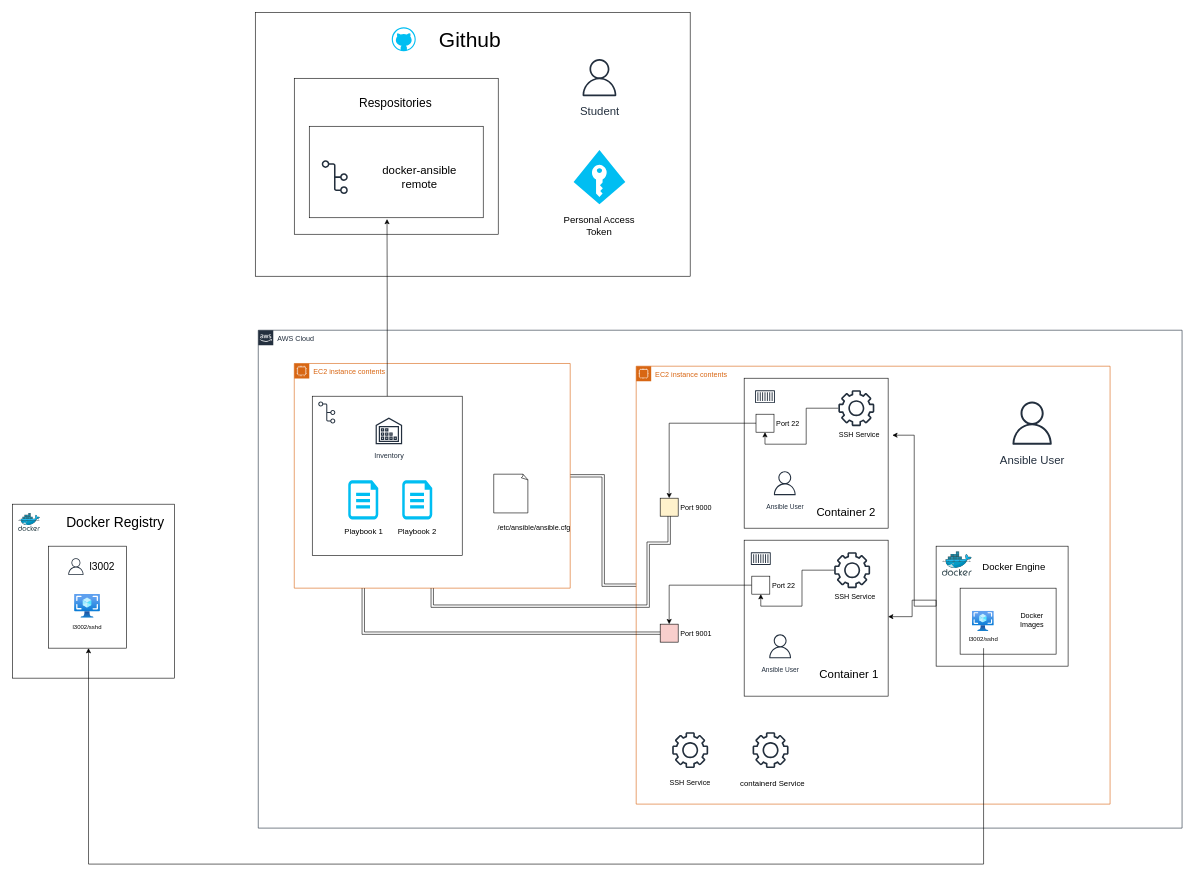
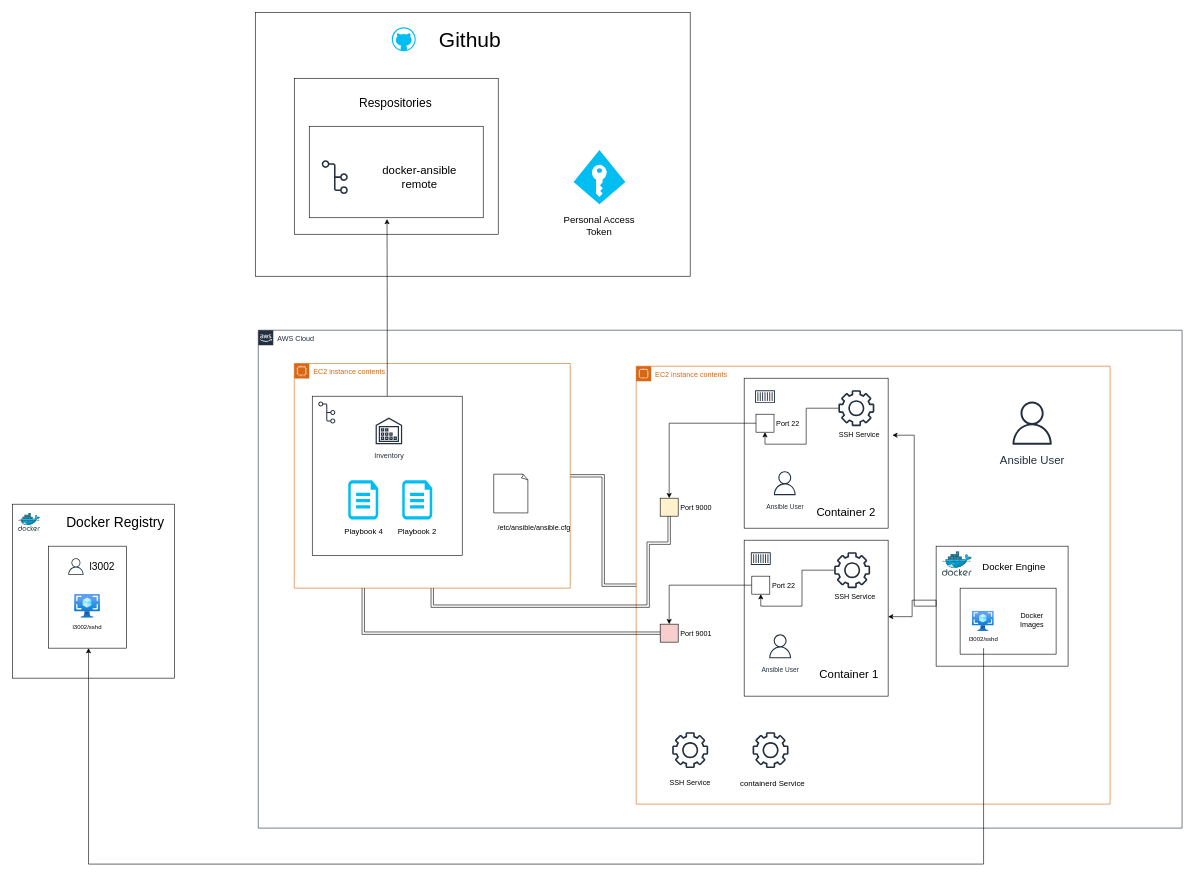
(600, 78) -> none
(364, 531) -> (364, 531)
